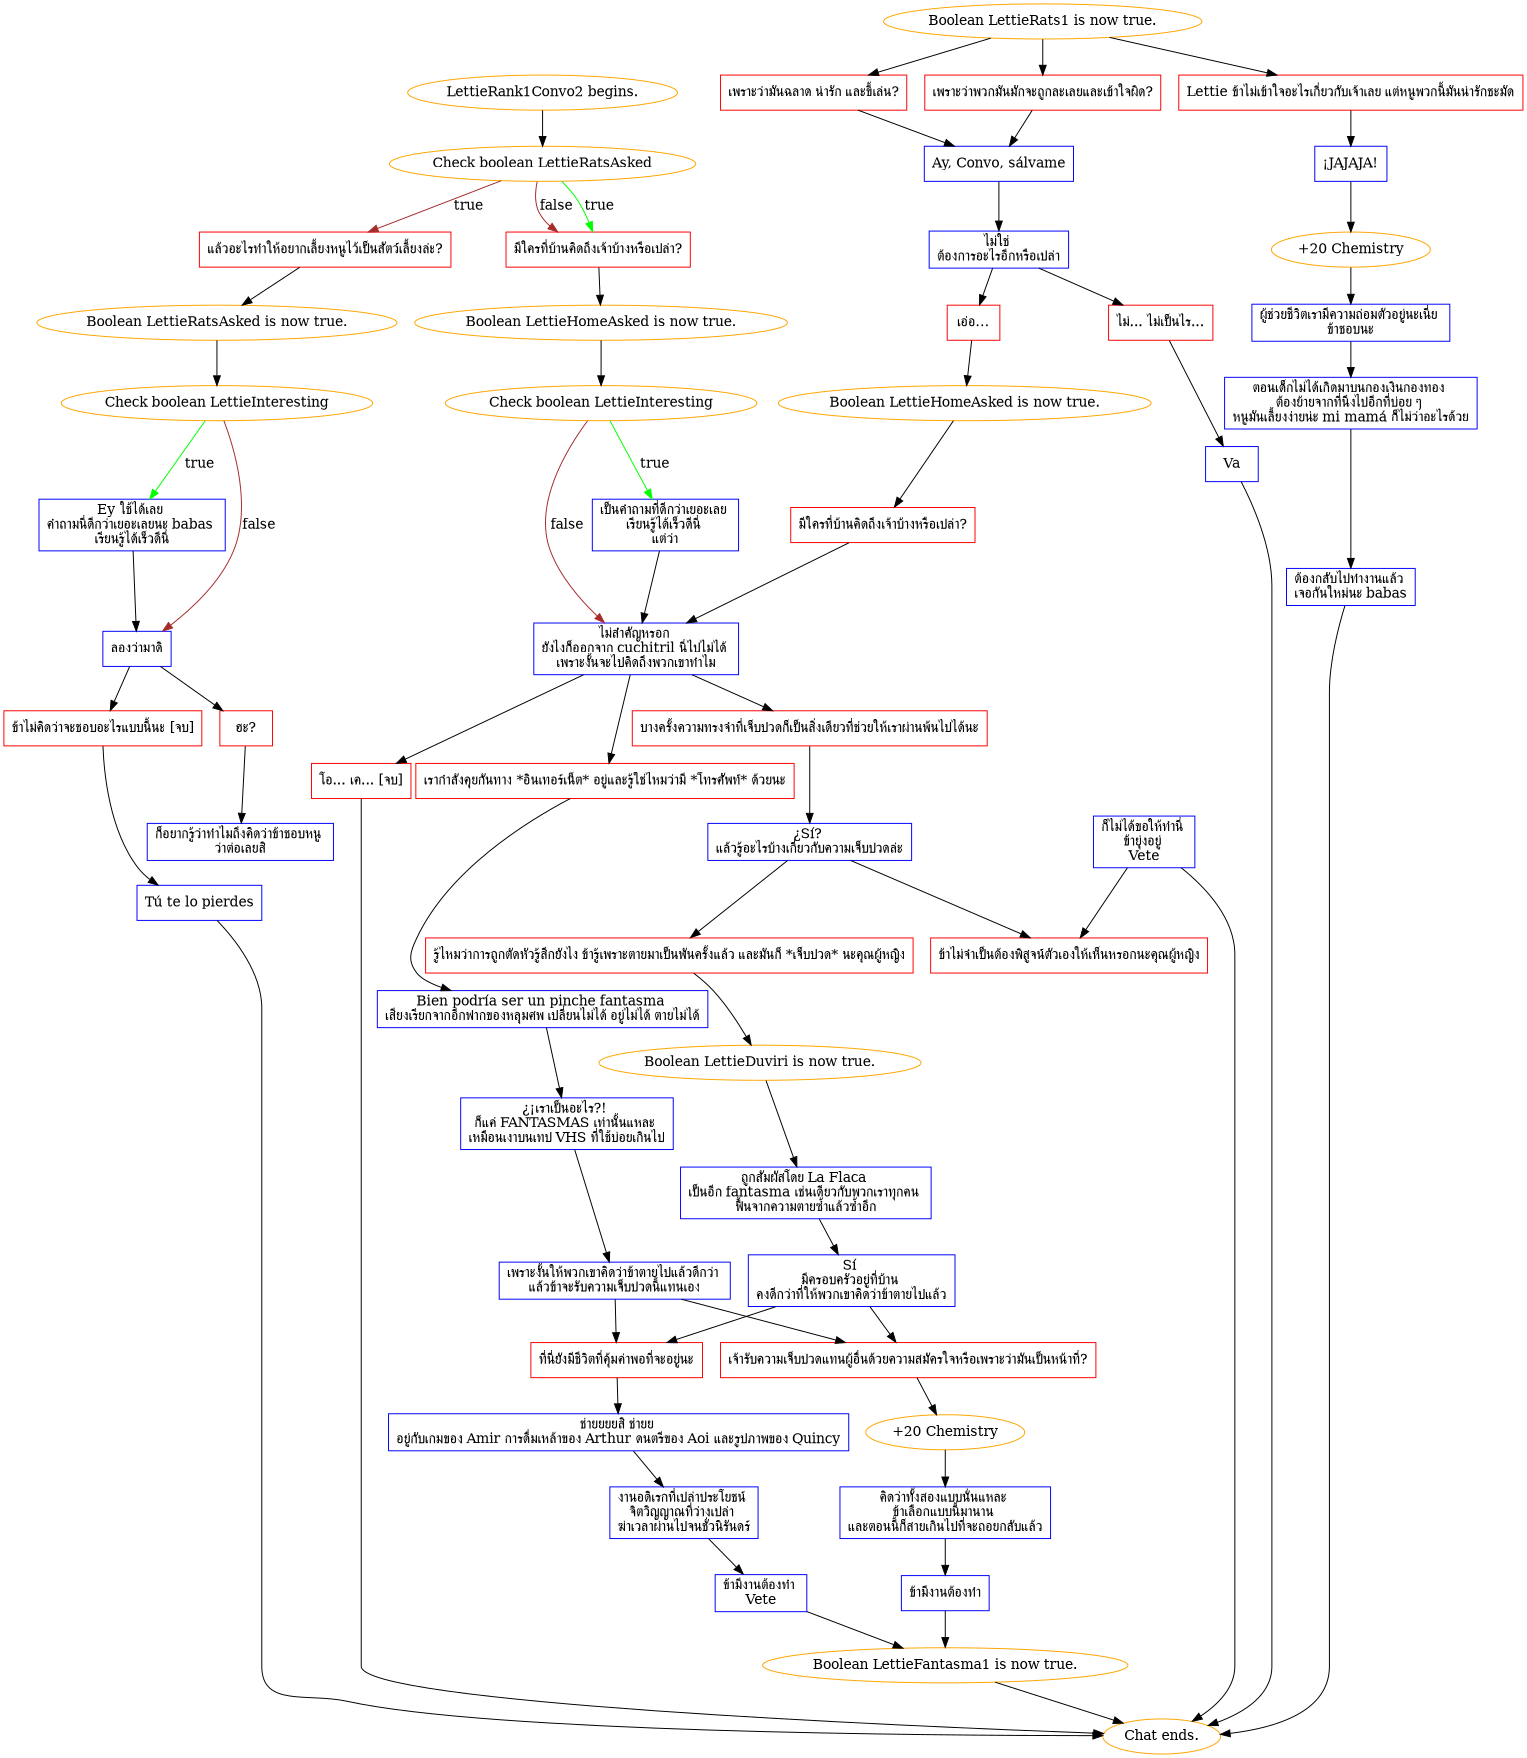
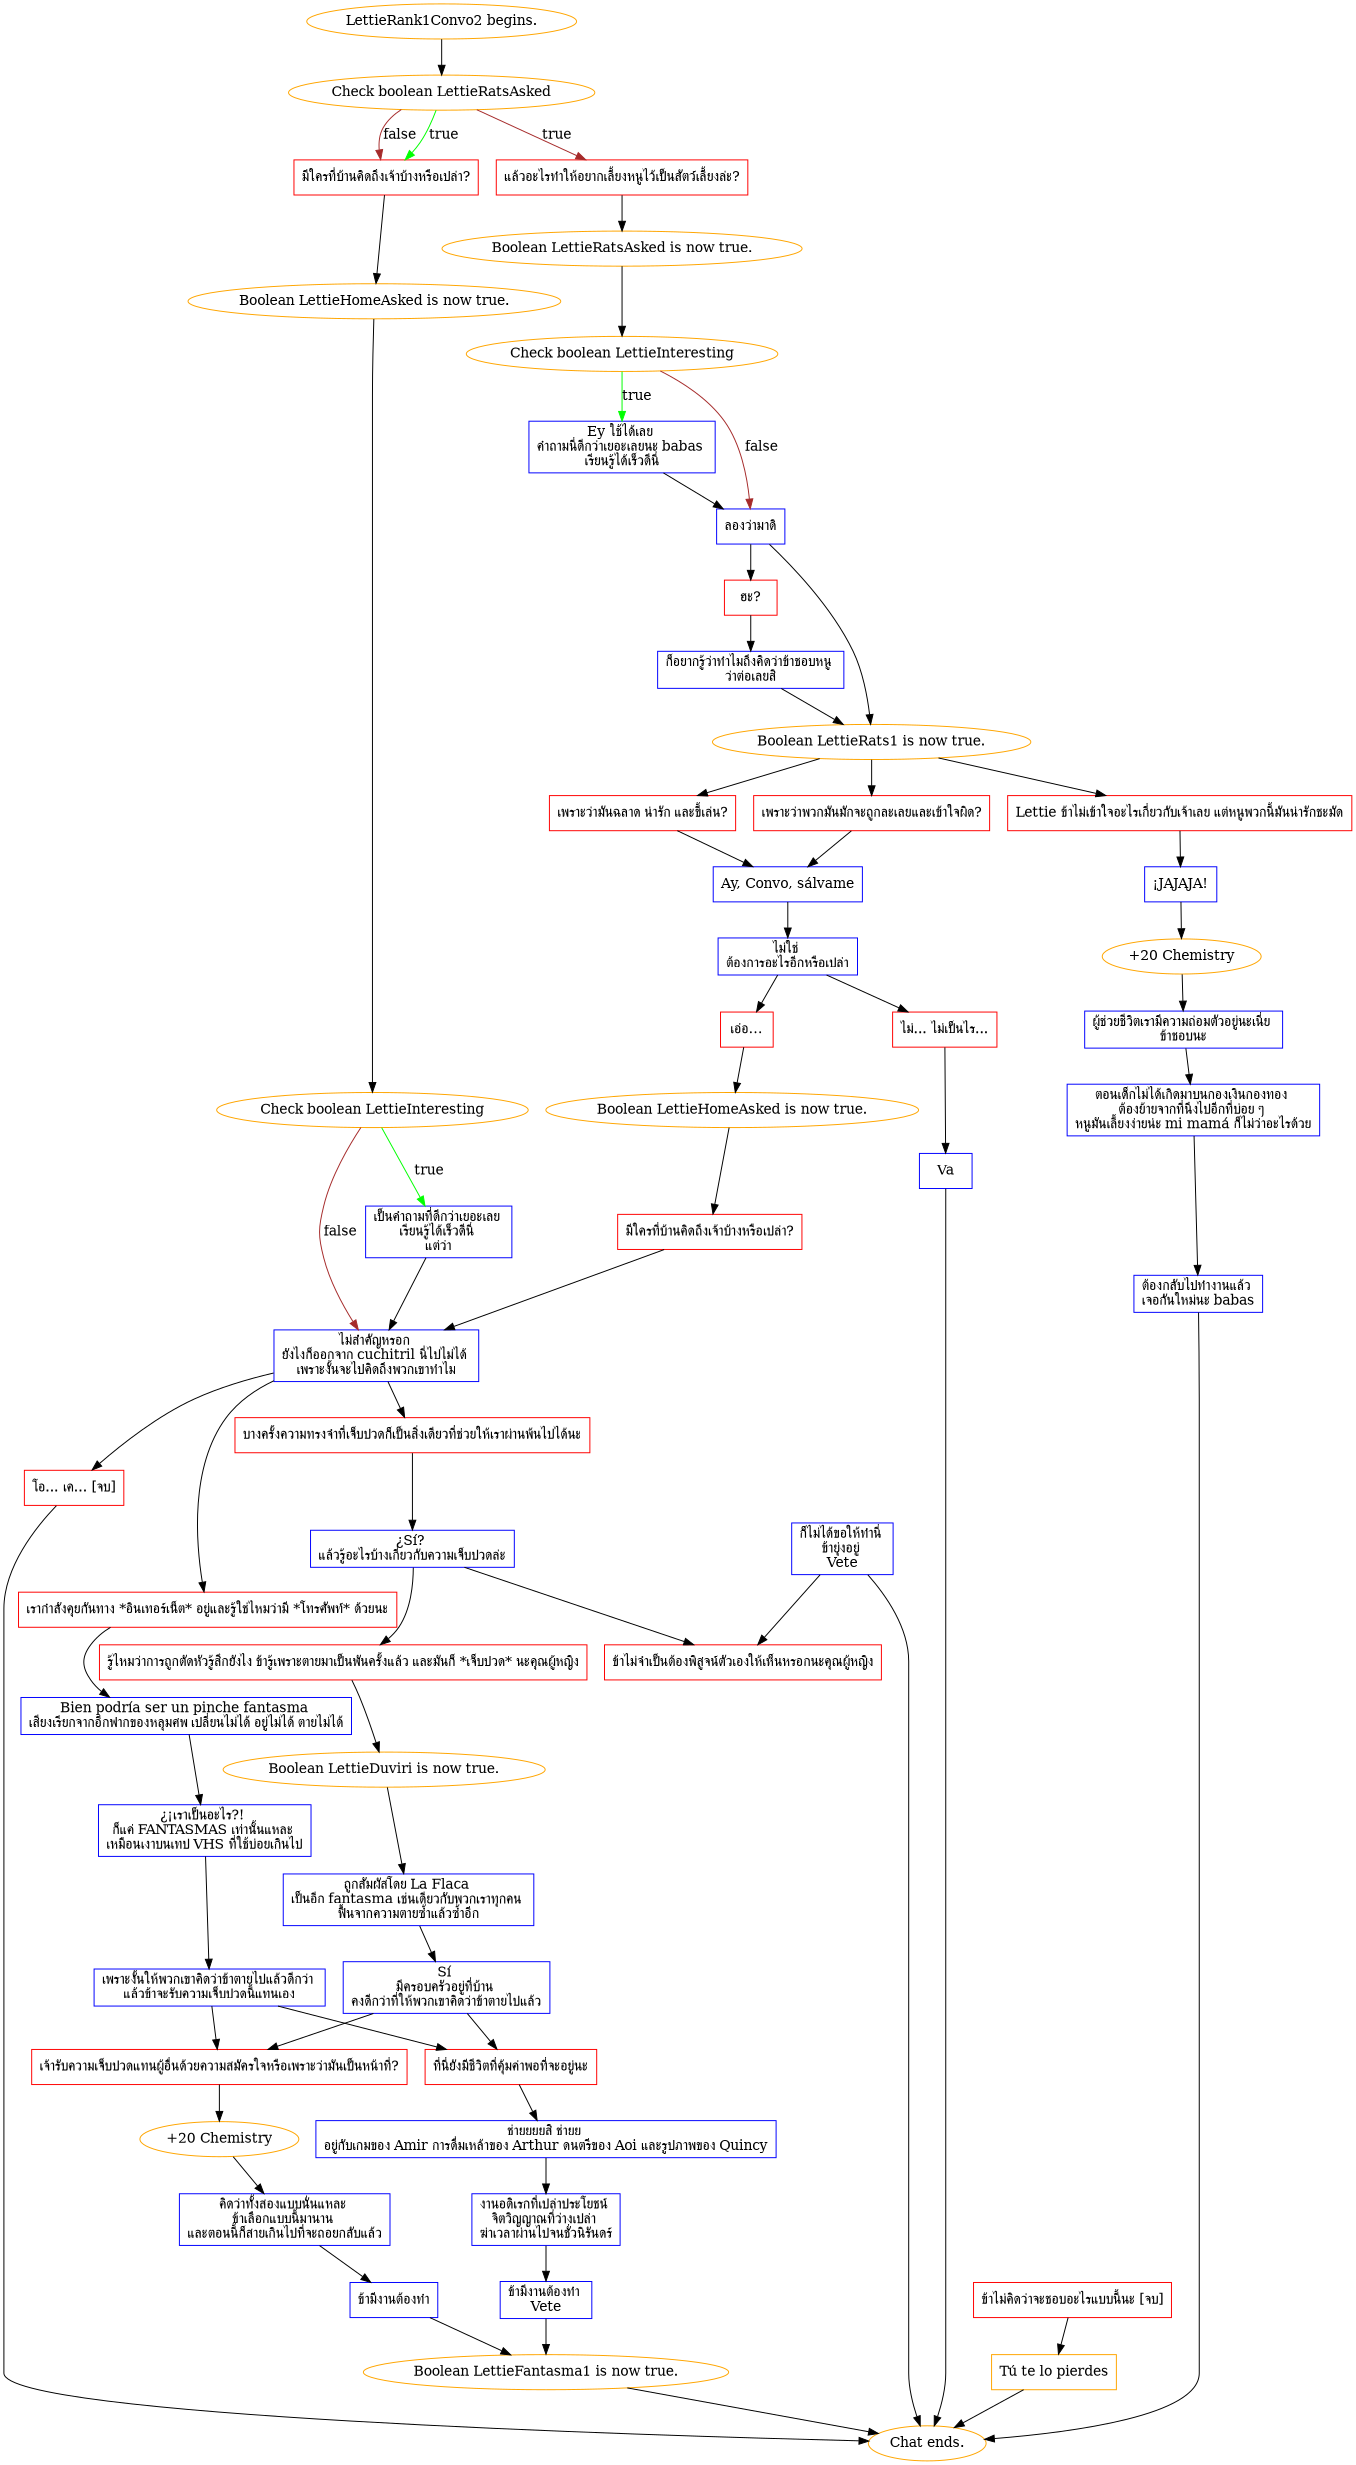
(122, 684) -> (835, 621)
none -> (808, 704)
(199, 903) -> (1054, 2372)
